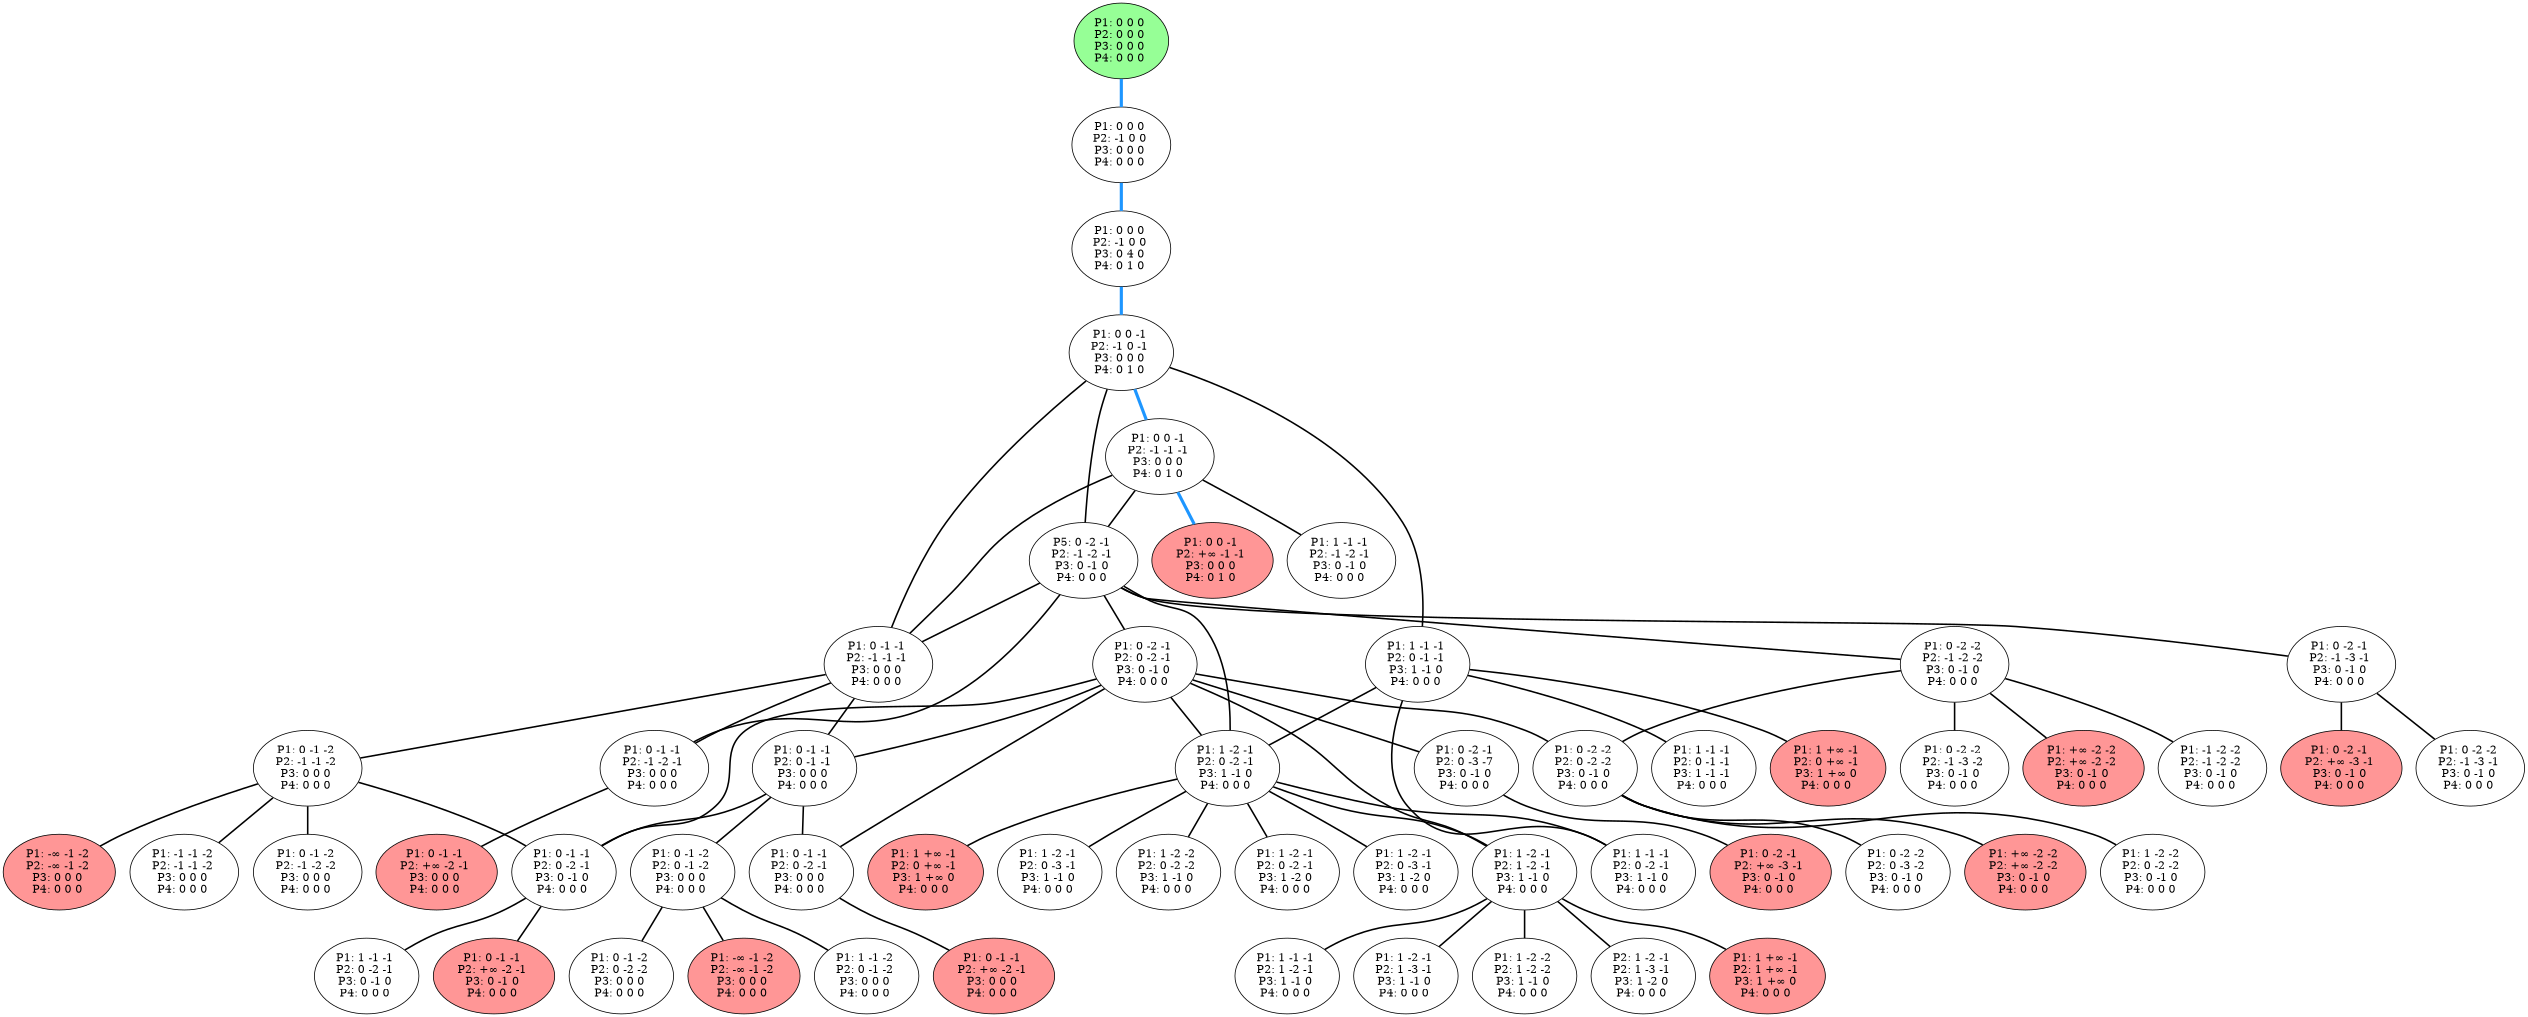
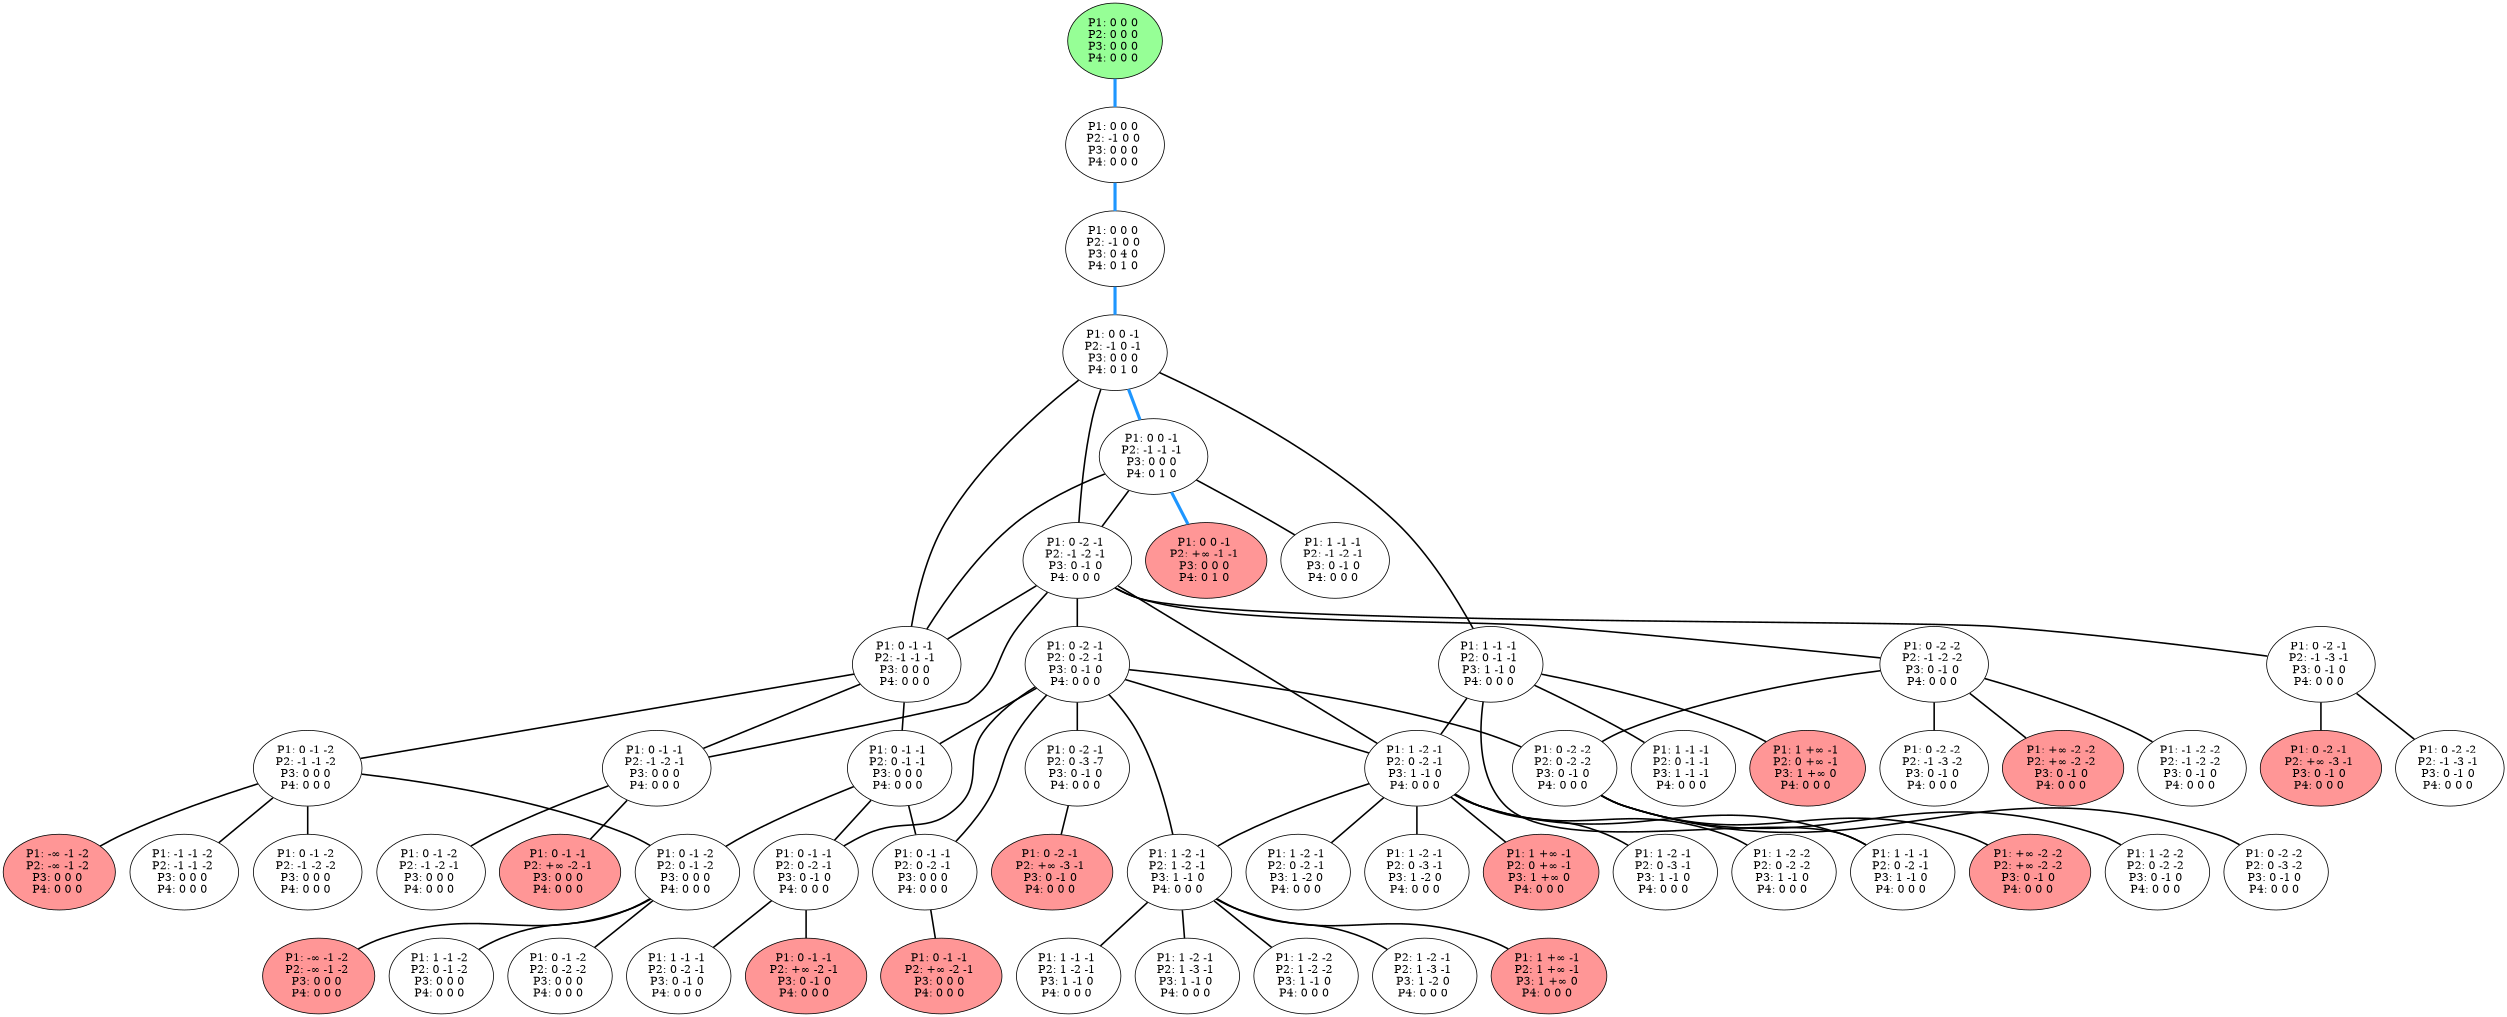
(1084, 560) -> (1077, 560)
(444, 810) -> (509, 799)
none -> (431, 872)
